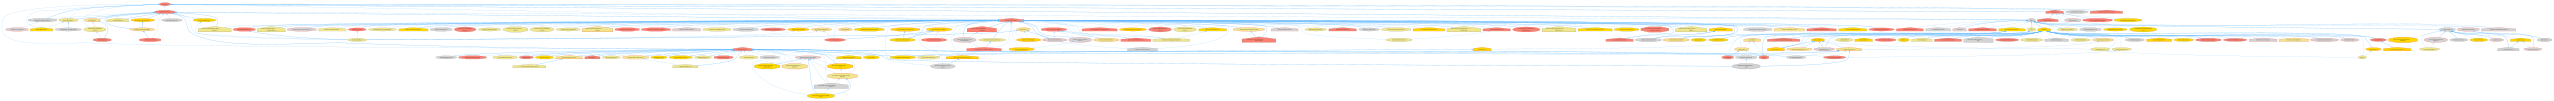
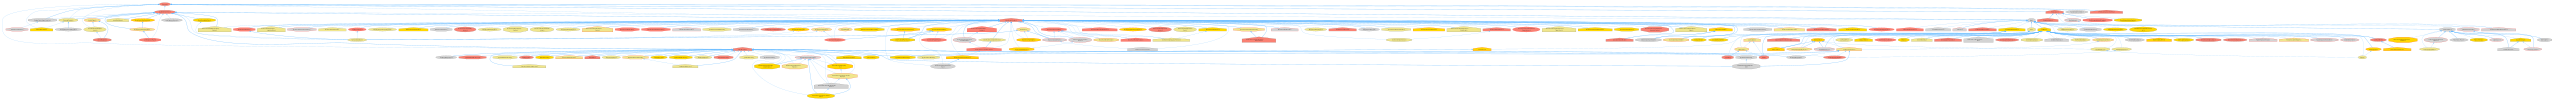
(548, 62) -> (597, 51)
